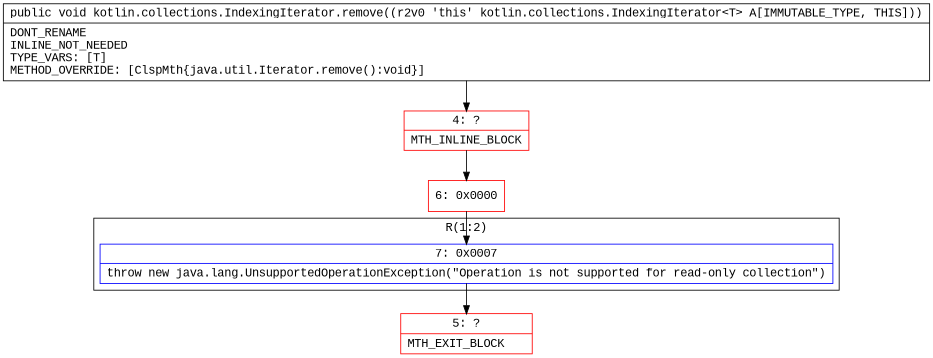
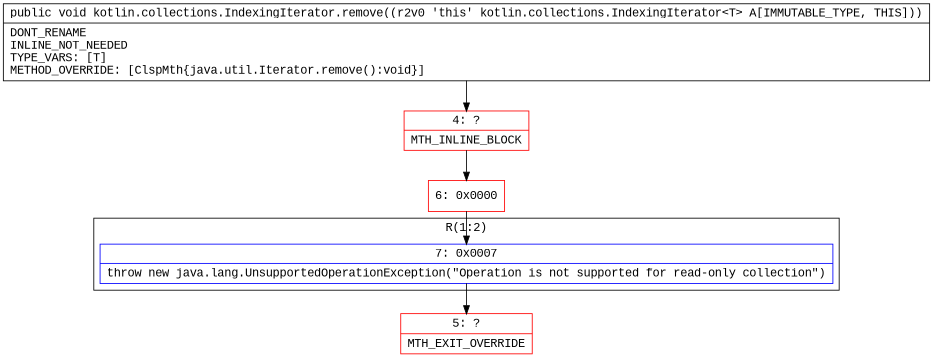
(456, 343) -> (466, 343)
